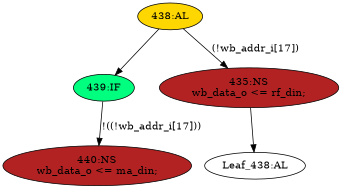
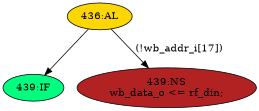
(170, 16) -> (100, 16)
(249, 88) -> (167, 88)
(97, 166) -> none
(255, 166) -> none
